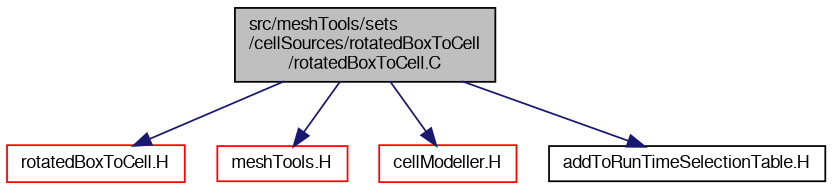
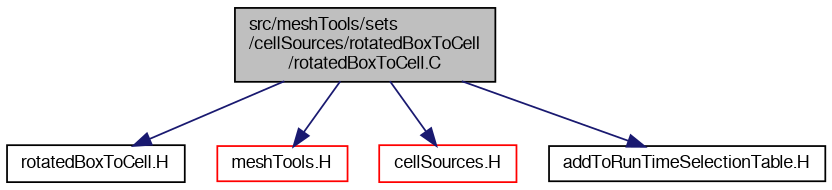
(96, 164) -> (96, 164)
(448, 164) -> (448, 164)
